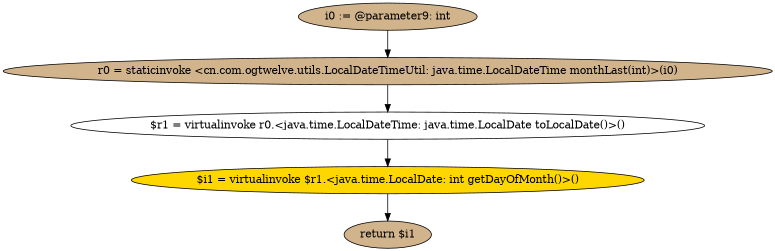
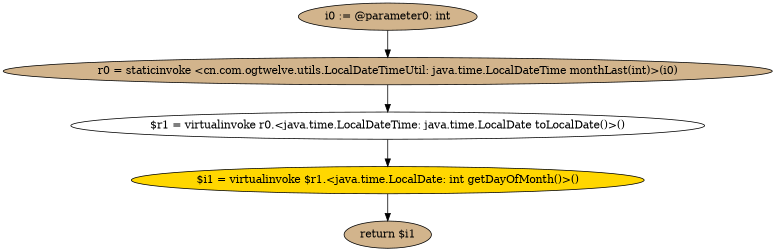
(388, 17) -> (388, 17)
